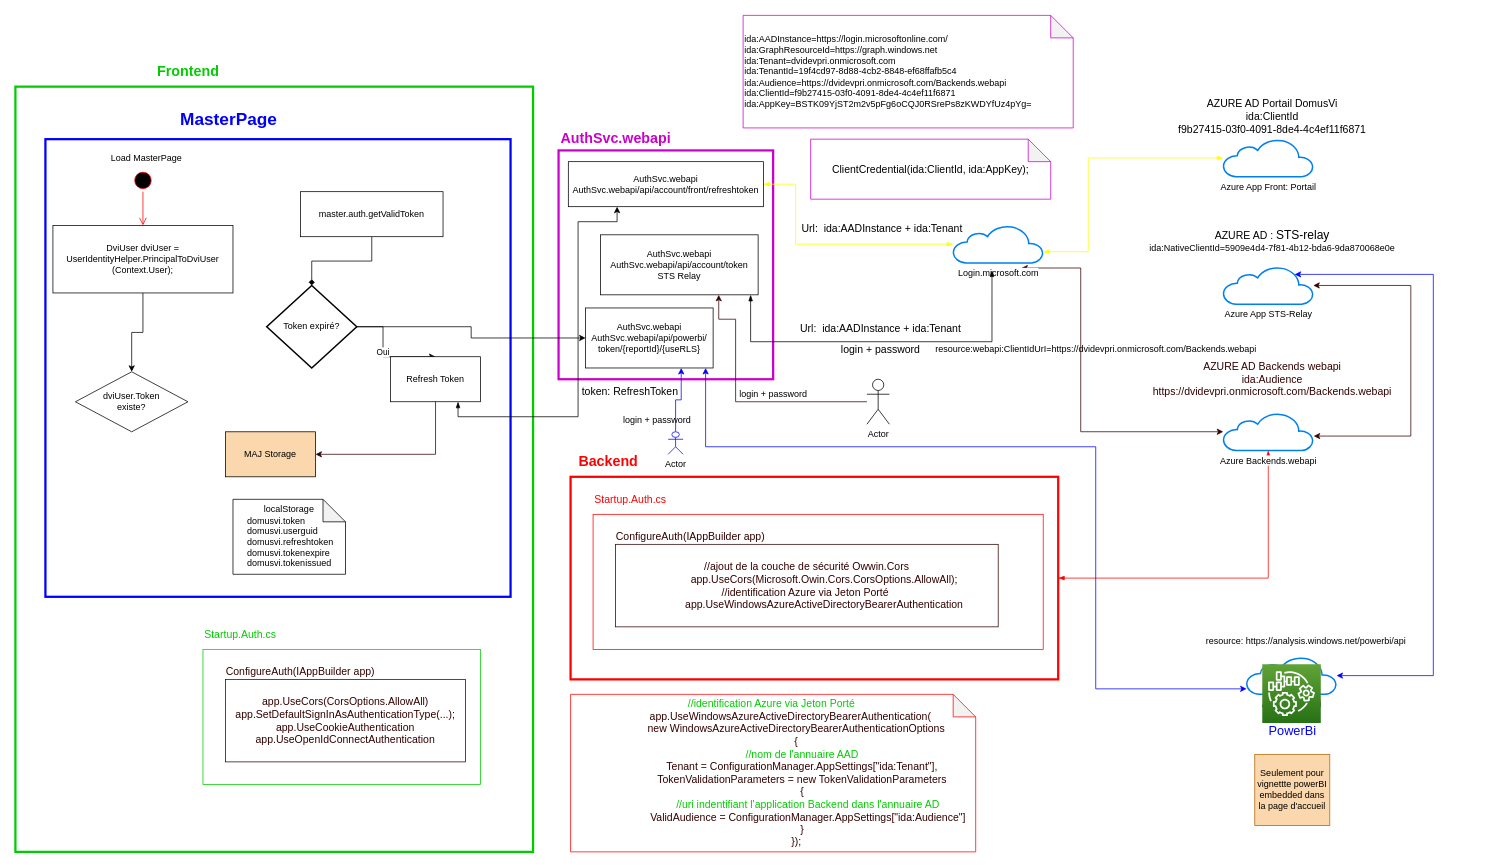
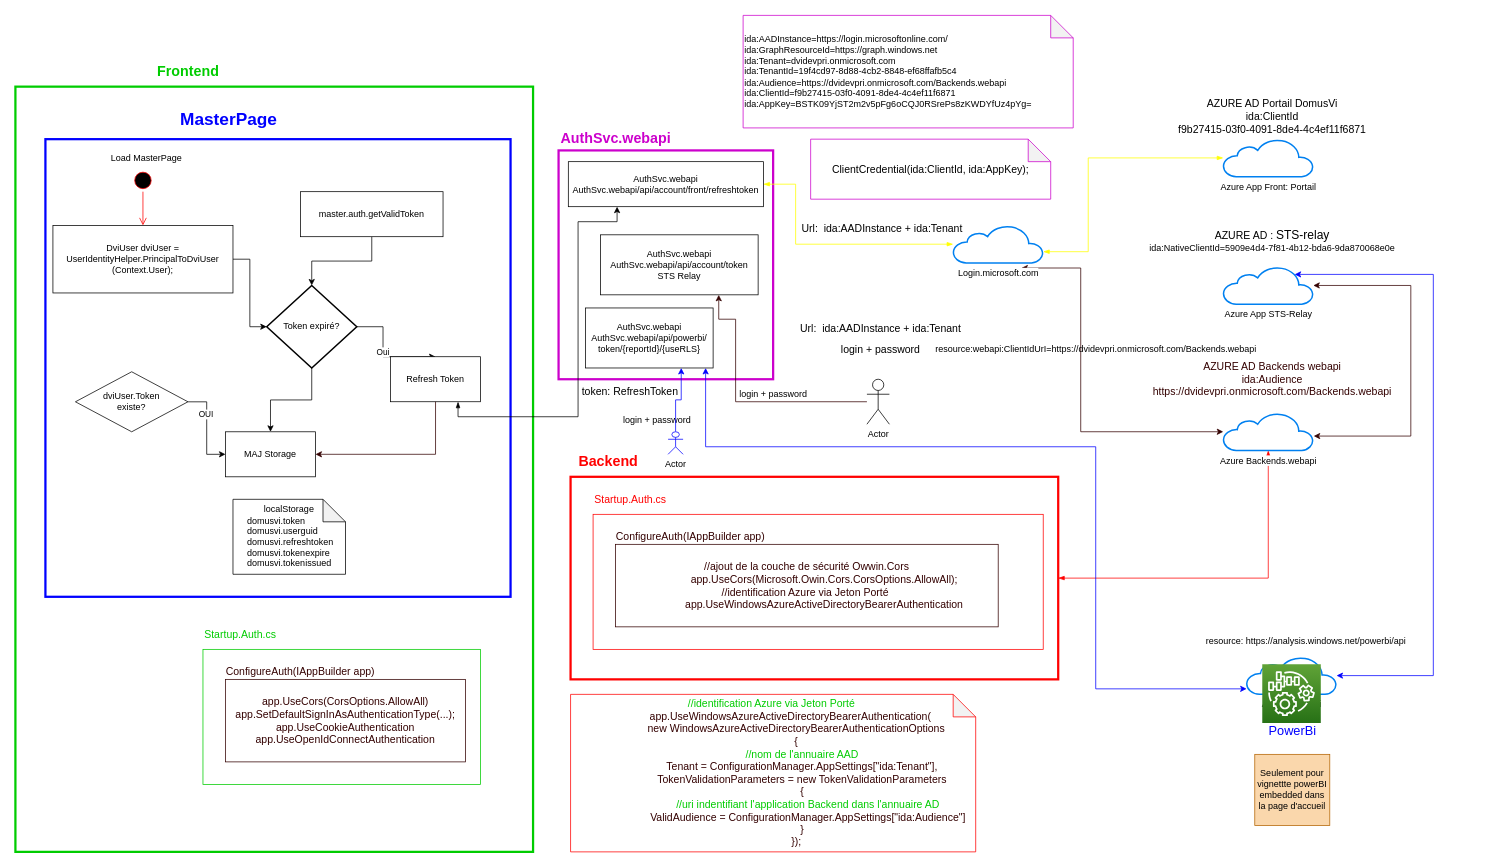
(312, 279) -> (312, 279)
(434, 327) -> (312, 385)
(132, 342) -> (242, 259)
(852, 342) -> none
none -> (207, 425)
(270, 454) -> (270, 454)
